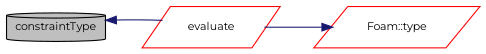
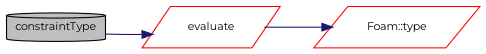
(139, 20) -> (124, 34)
